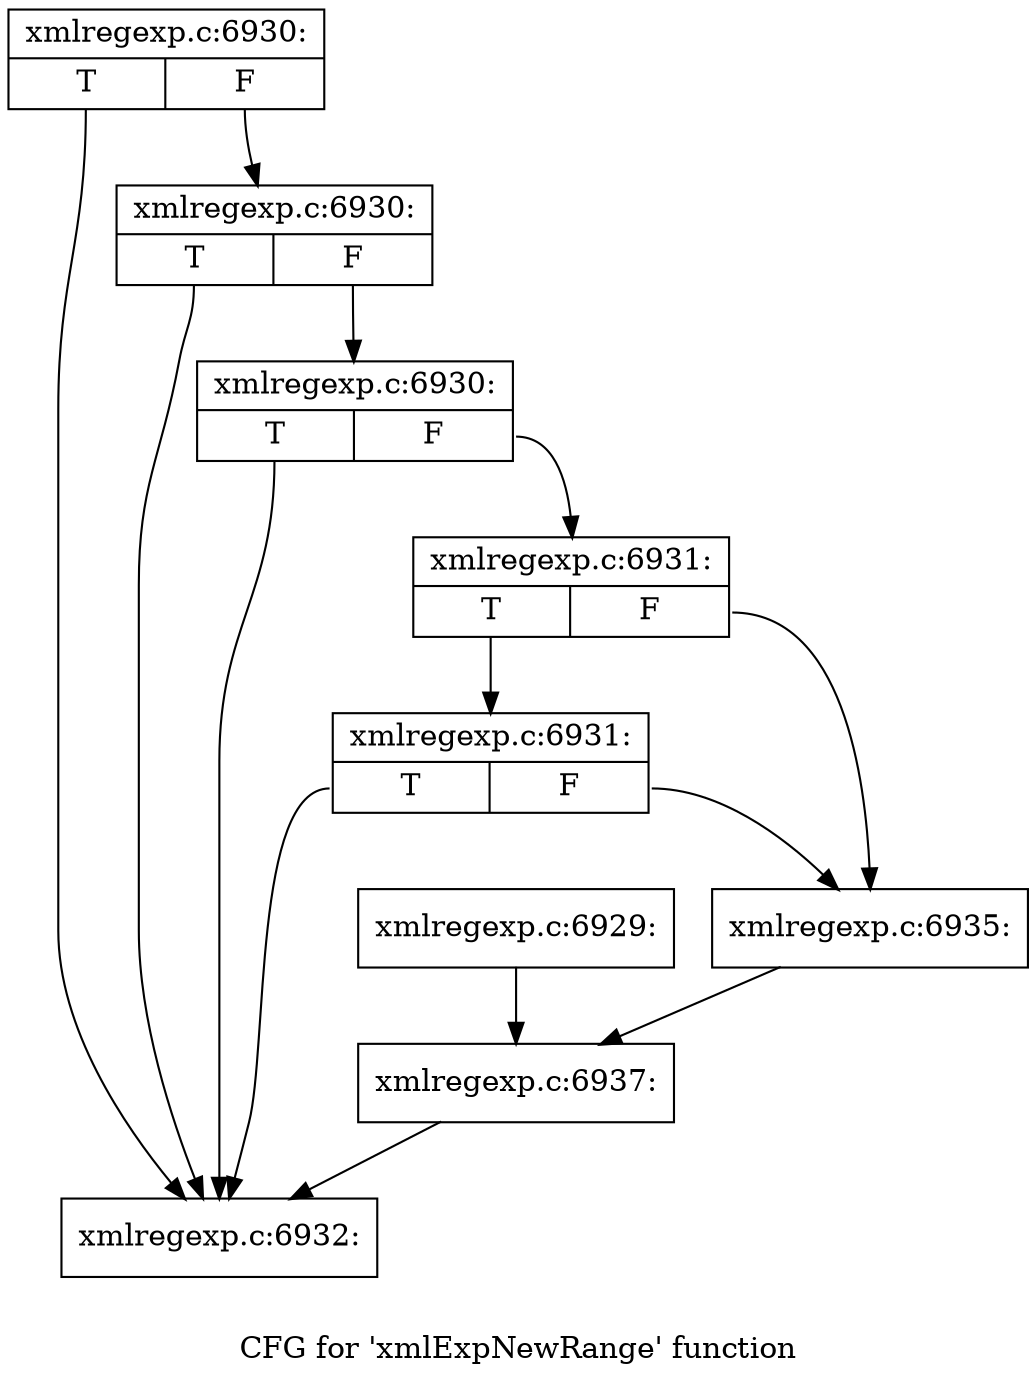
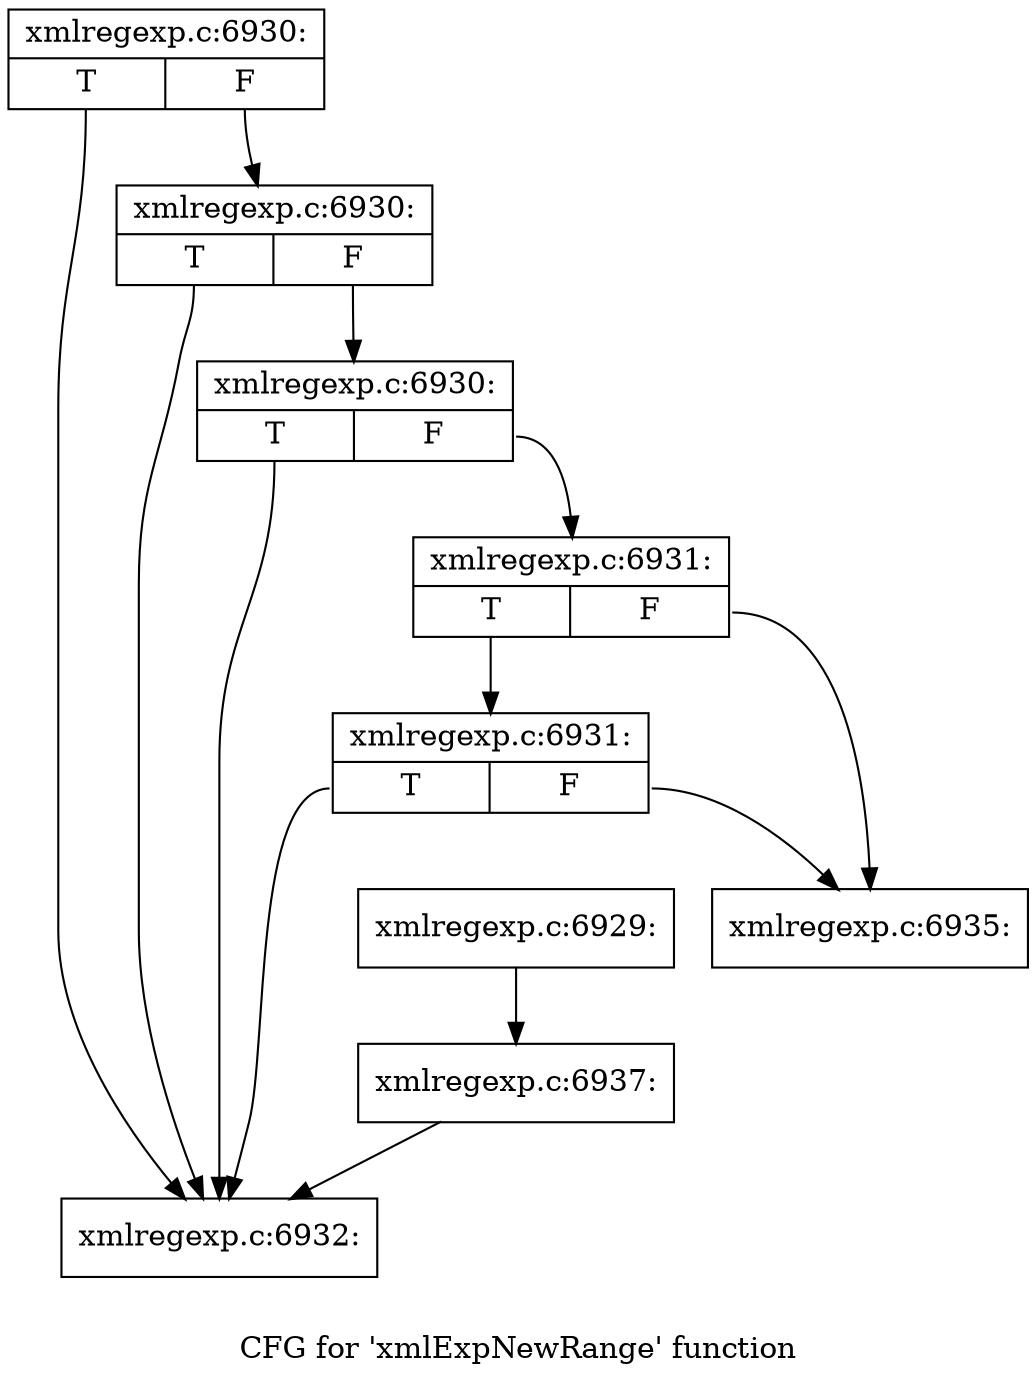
(700, 1002) -> none
